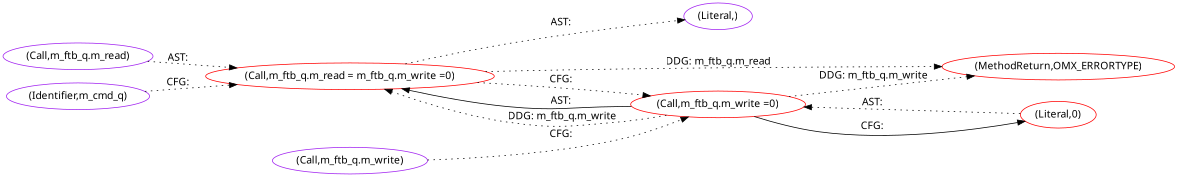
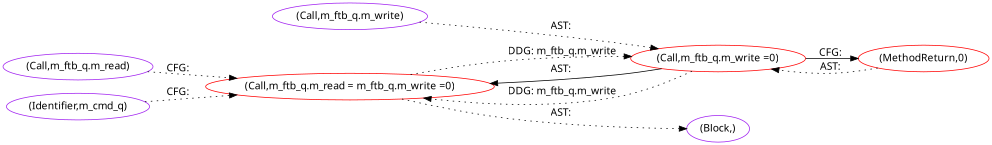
(718, 16) -> (718, 129)
(179, 58) -> (179, 68)
(1058, 67) -> none
(562, 80) -> (562, 51)
(1058, 115) -> (924, 58)
(562, 134) -> (562, 26)
